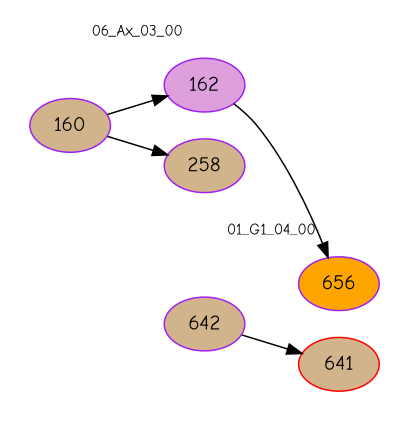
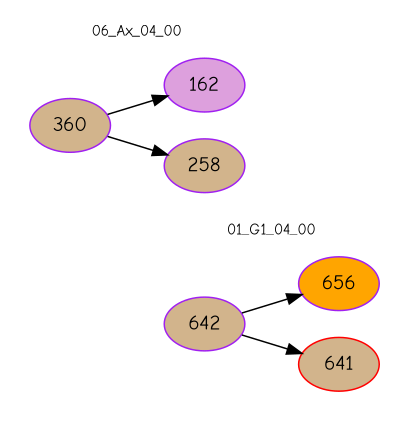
(137, 32) -> (137, 32)
(70, 125) -> (70, 125)
(286, 168) -> (265, 306)
